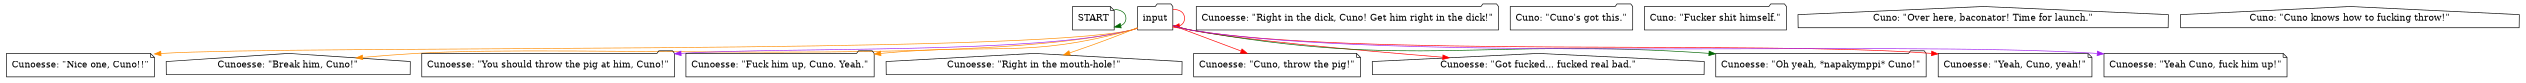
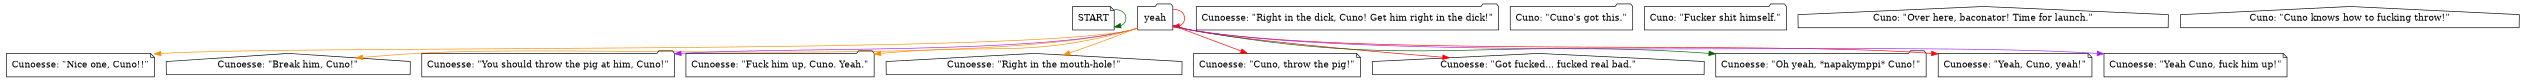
(1155, 18) -> (1155, 18)
